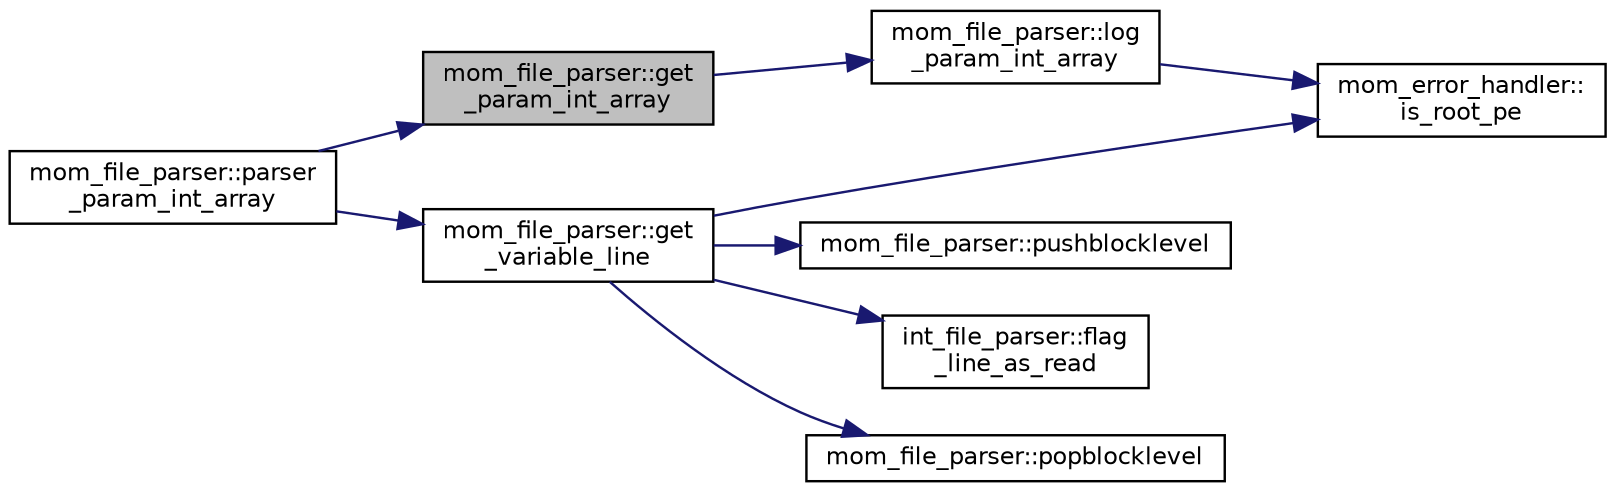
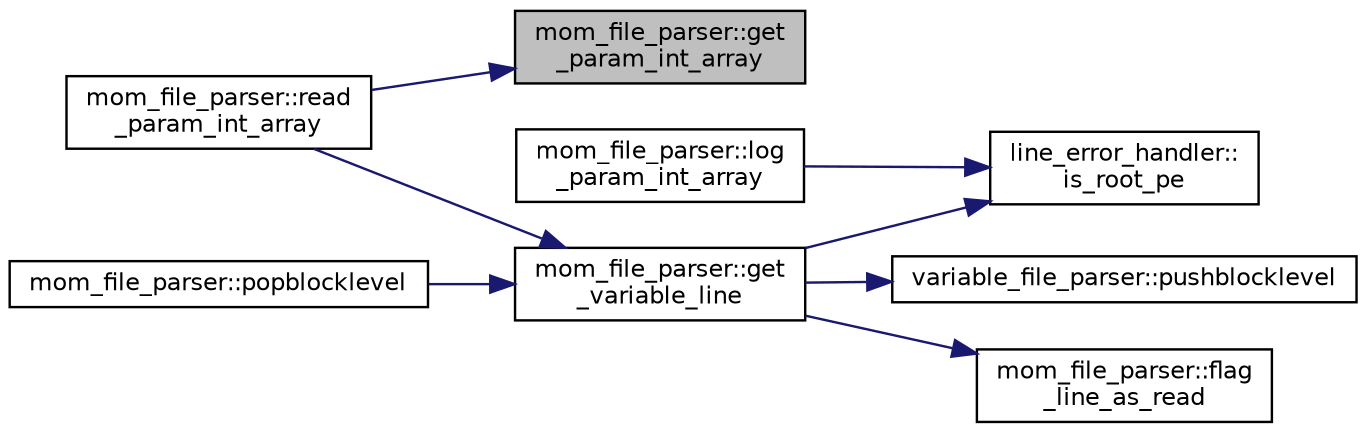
(780, 69) -> none
(1462, 100) -> (1124, 168)
(173, 187) -> (219, 112)
(1016, 245) -> (1124, 279)
(1016, 352) -> (1124, 386)
(720, 367) -> (459, 284)
